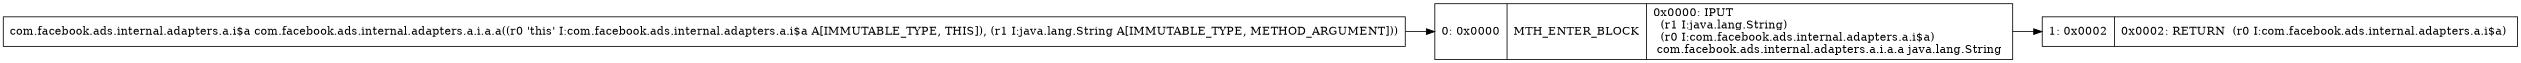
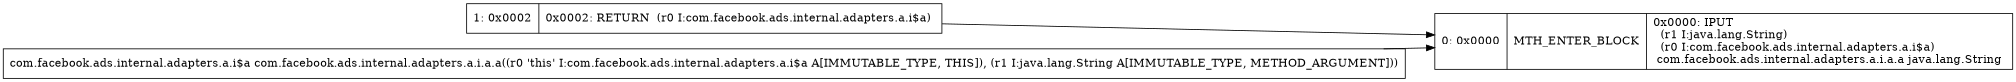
(2023, 32) -> (1184, 29)
